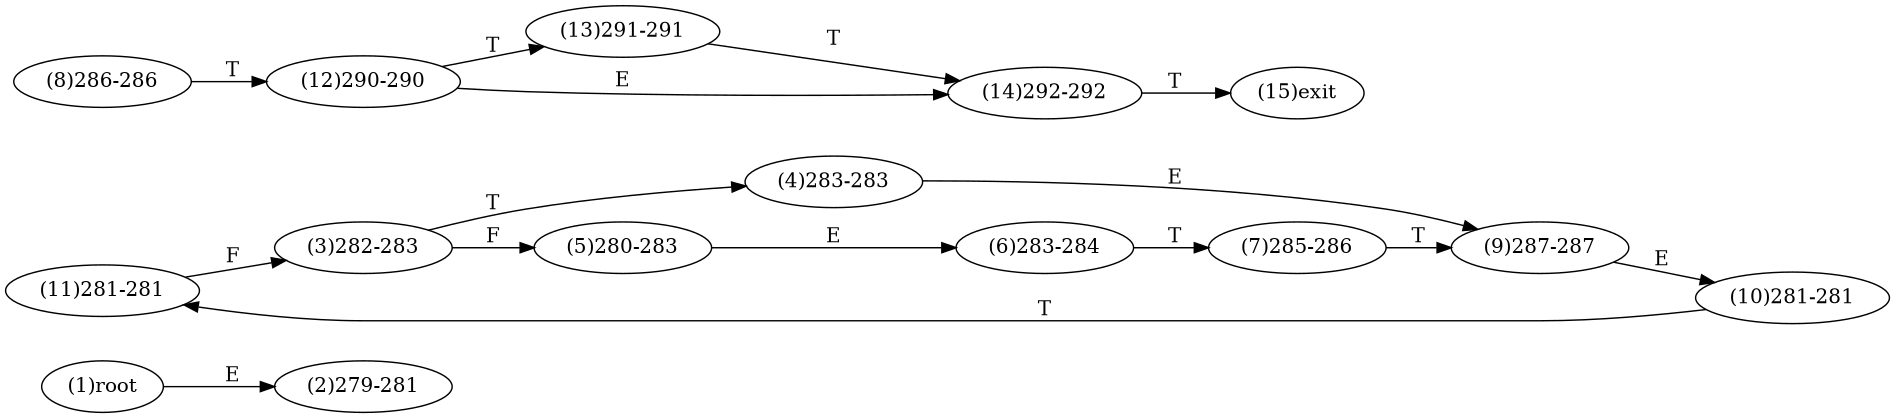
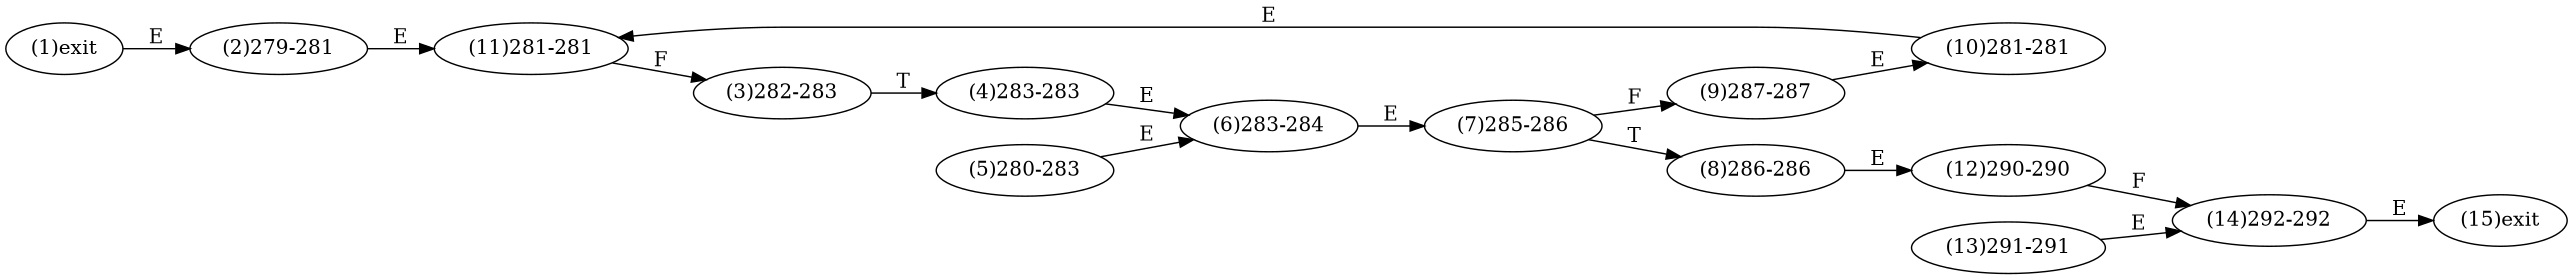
(834, 39) -> (2139, 224)
none -> (393, 49)
(486, 58) -> none
(233, 71) -> (1878, 160)
(623, 81) -> (2139, 183)
(1175, 82) -> (2400, 210)
none -> (1627, 147)
(1194, 189) -> (1140, 109)
(1175, 237) -> (1391, 115)
(1419, 237) -> (1635, 98)
(486, 248) -> none
(1045, 310) -> (1269, 16)
(103, 387) -> (64, 49)
